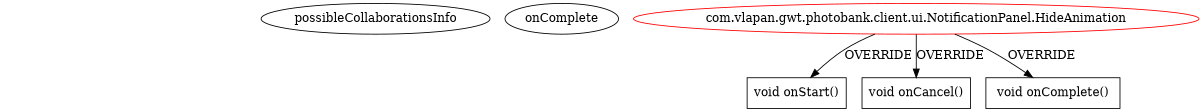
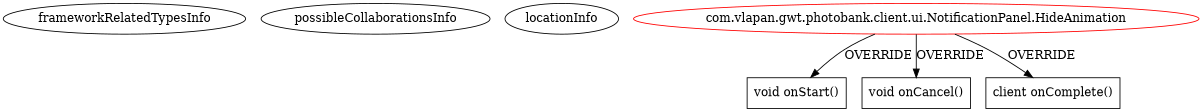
none -> (124, 19)
(562, 19) -> (562, 19)
(1053, 93) -> (1053, 93)
